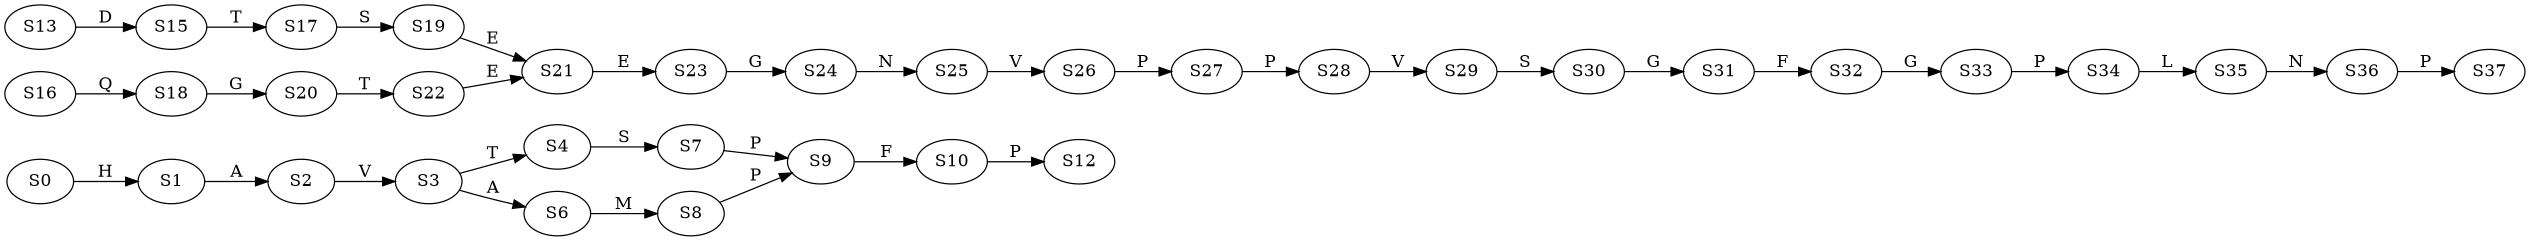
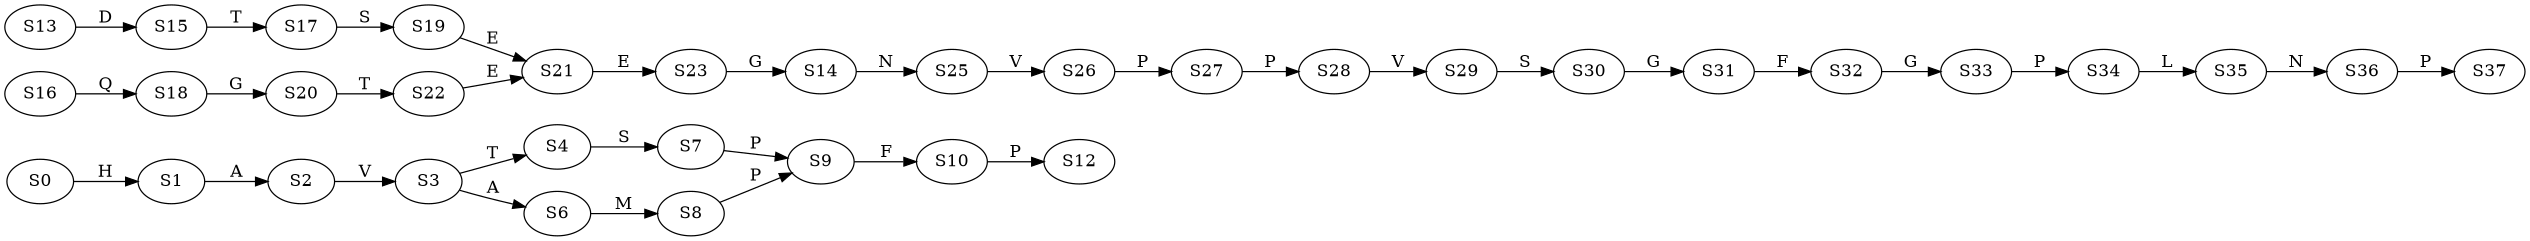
(821, 72) -> (821, 72)
